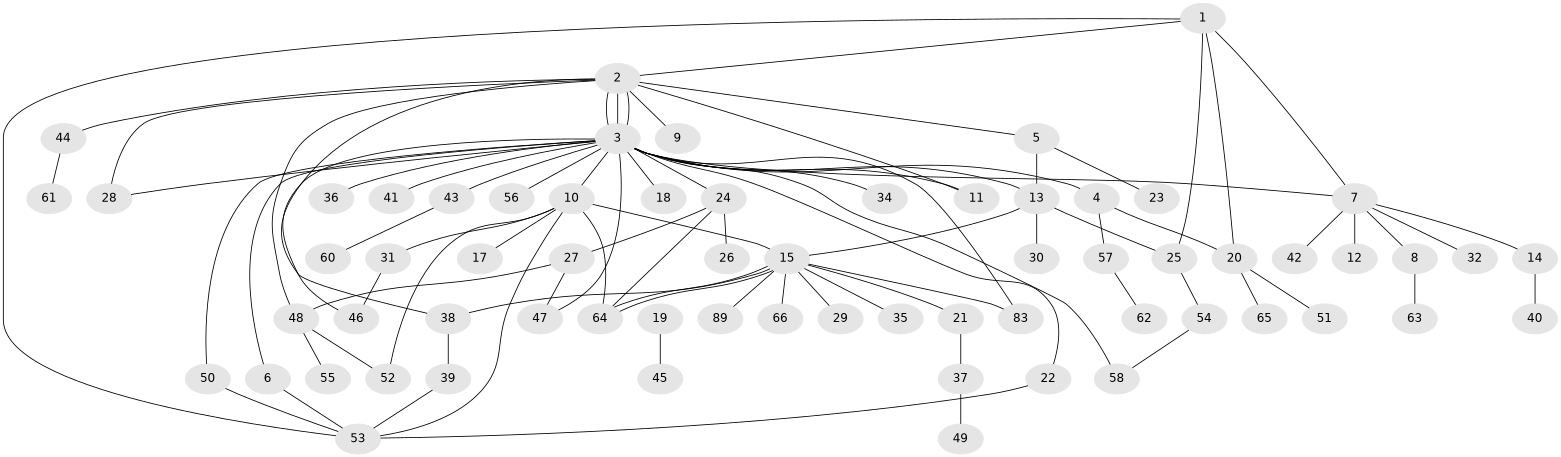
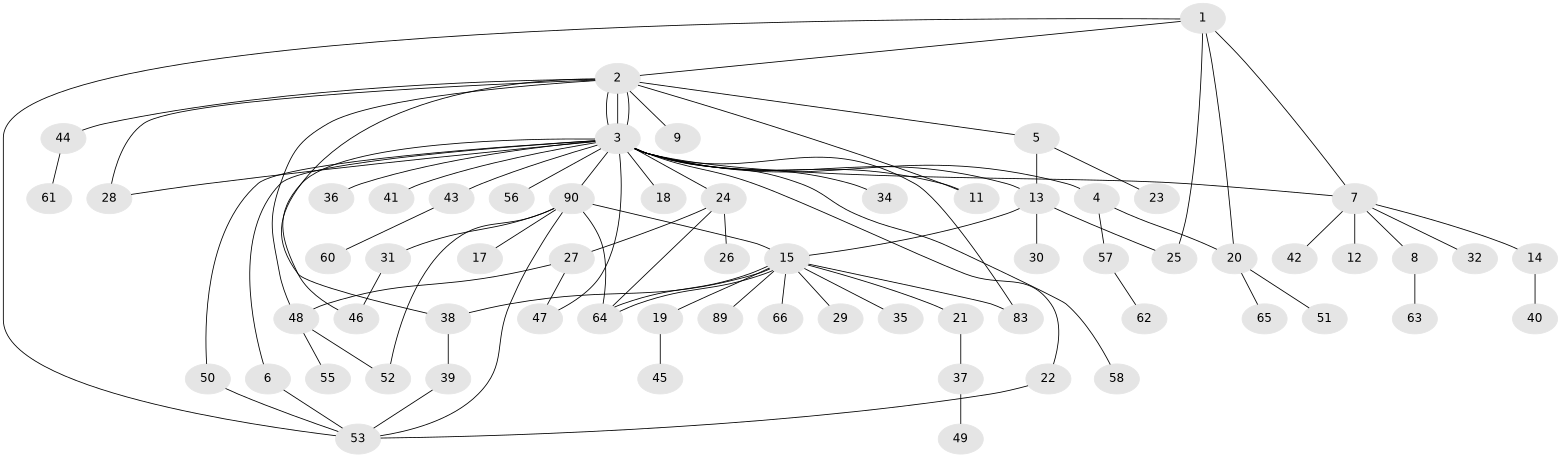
(572, 199) -> (572, 199)
none -> (717, 292)
(1205, 319) -> none
